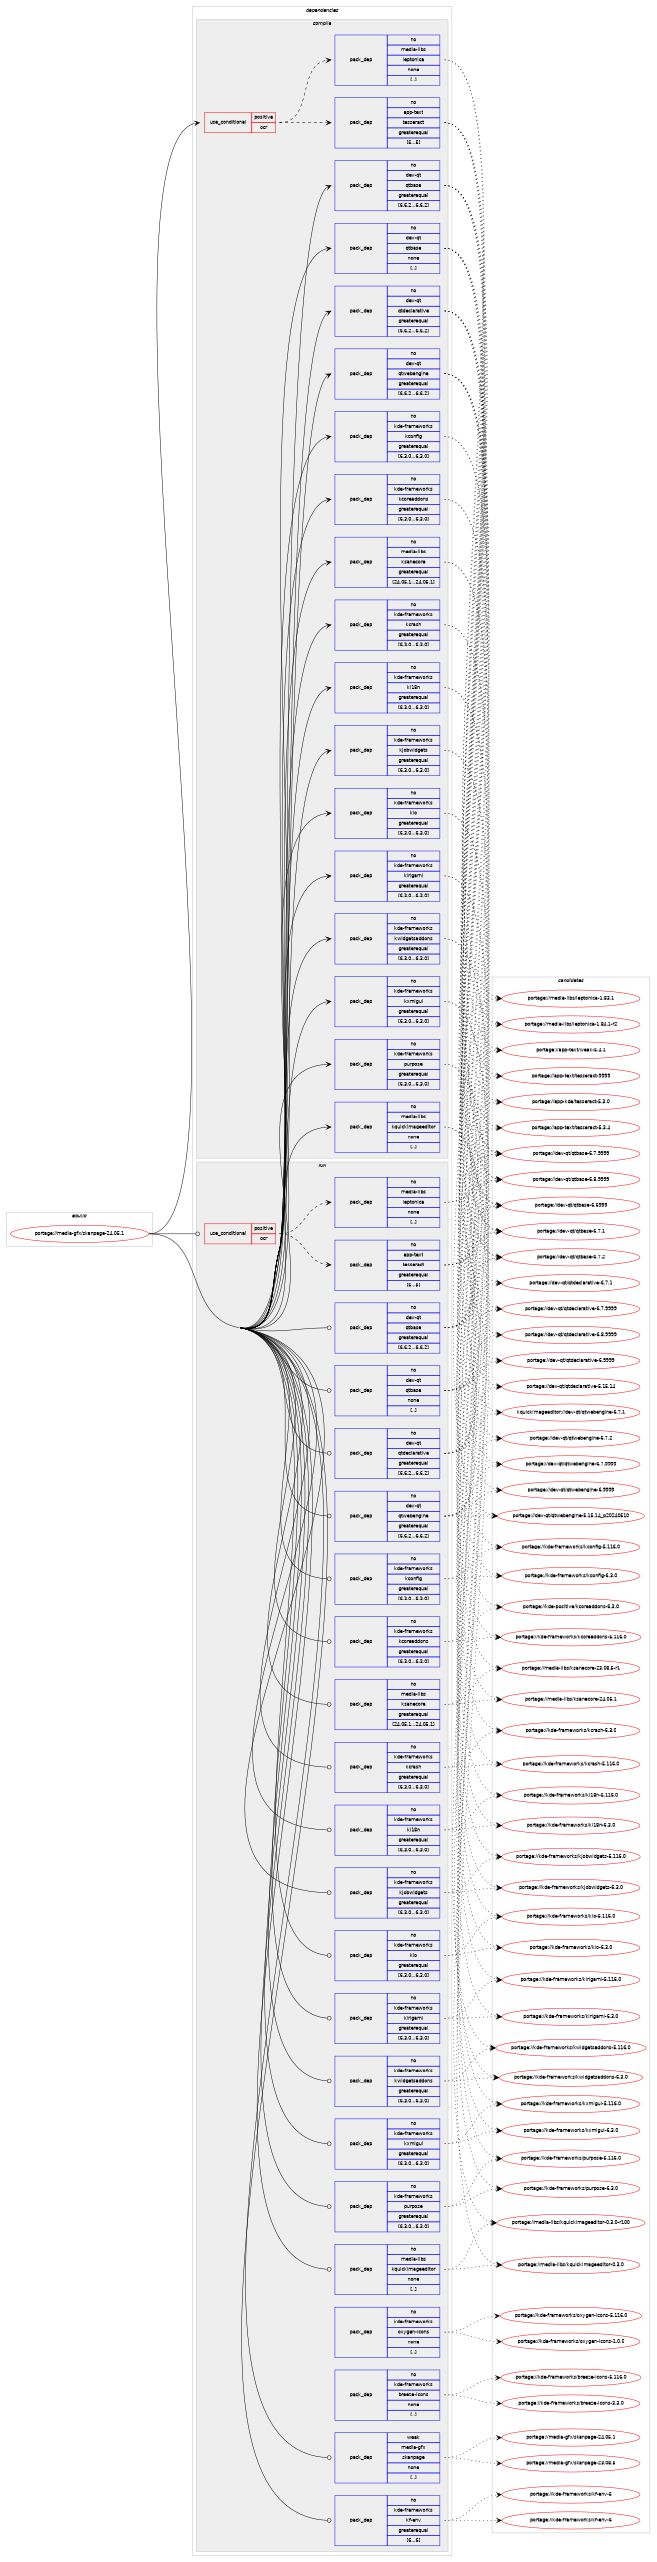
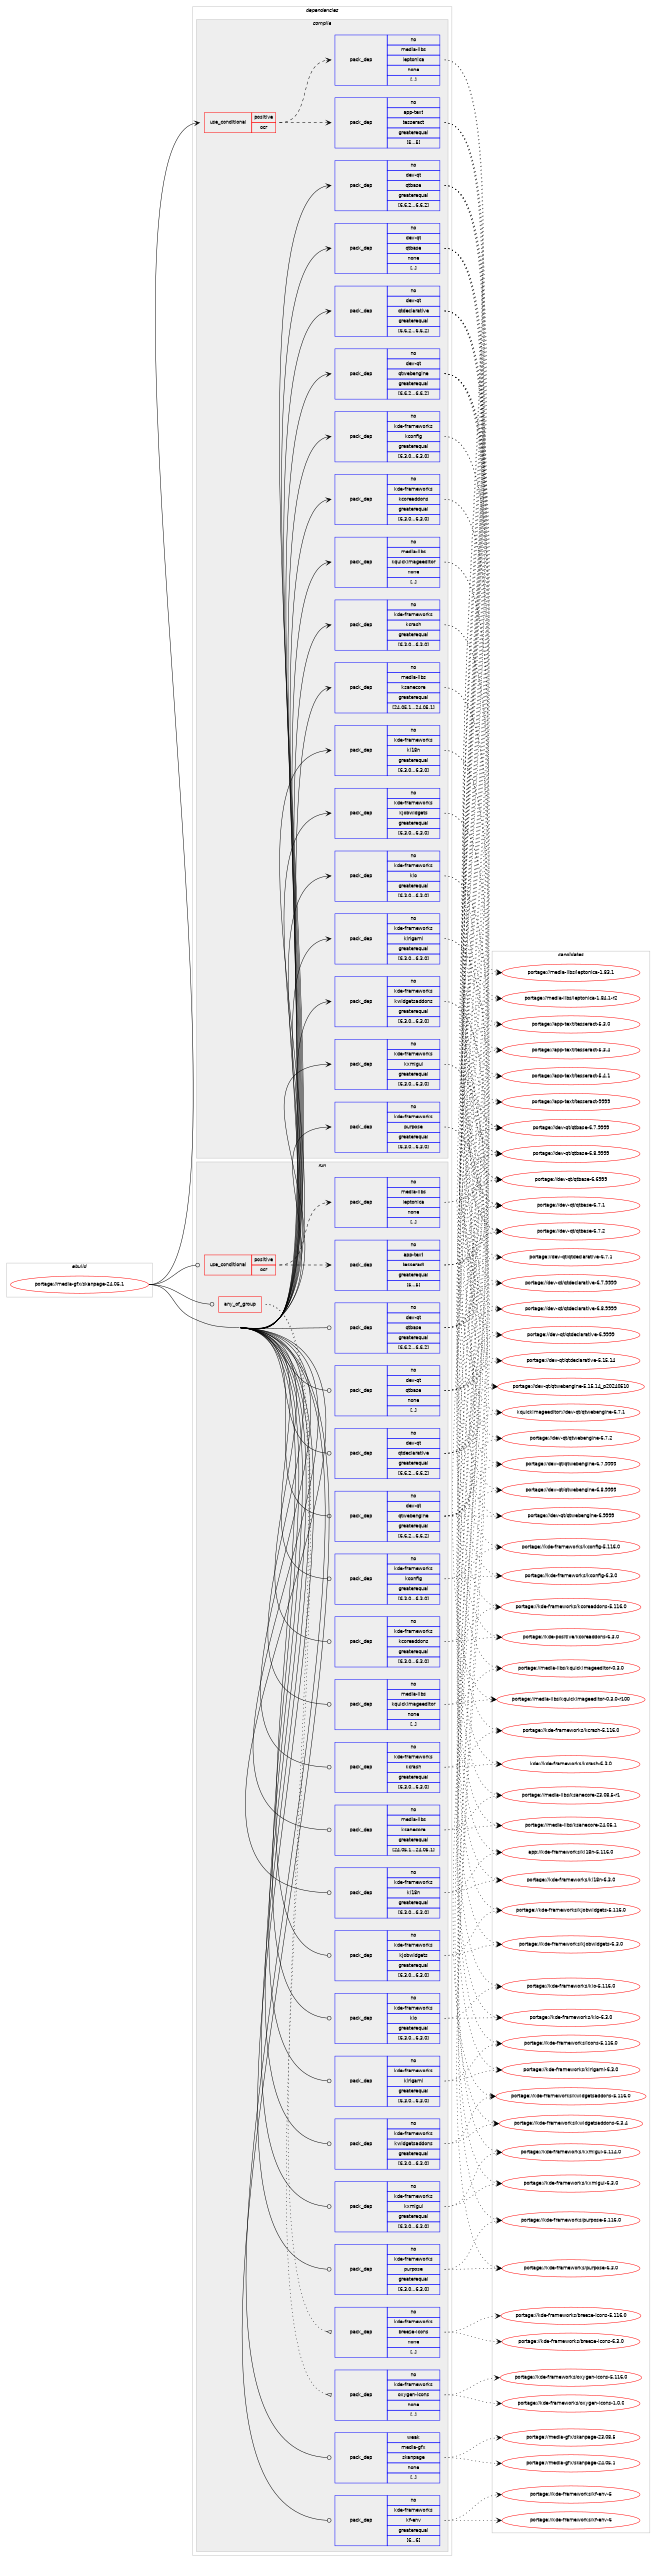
(571, 1050) -> (571, 1076)
(571, 1102) -> (571, 1024)
none -> (240, 1304)
none -> (571, 1490)
(571, 1731) -> (571, 1764)
(571, 1795) -> (571, 1852)
(571, 1980) -> (571, 2044)
(571, 2078) -> (571, 2124)
(571, 2104) -> (571, 2152)
(571, 2404) -> (571, 2342)
